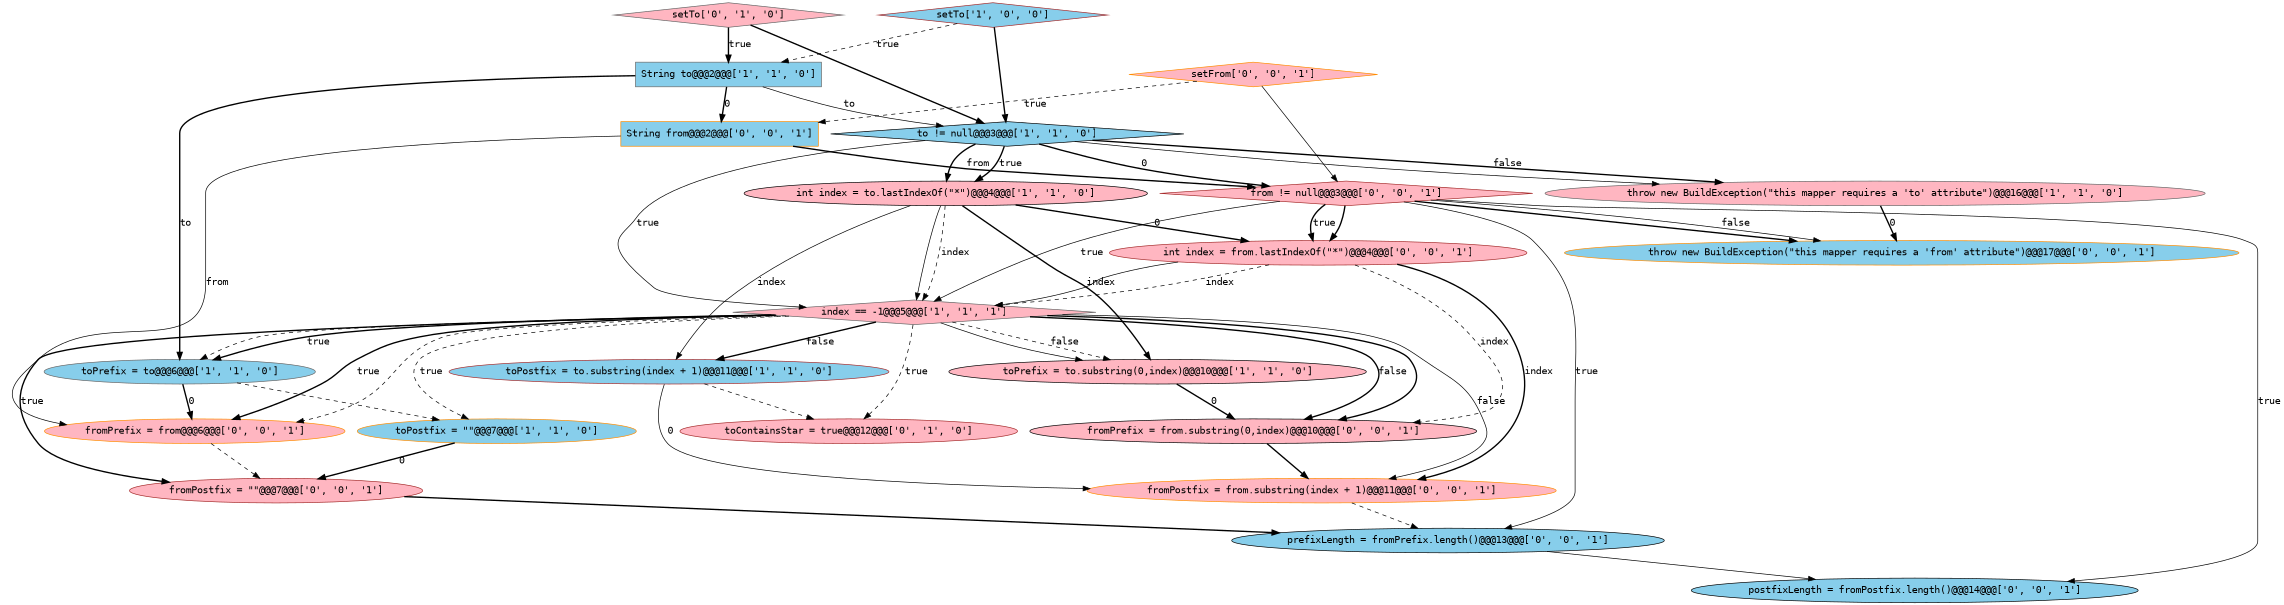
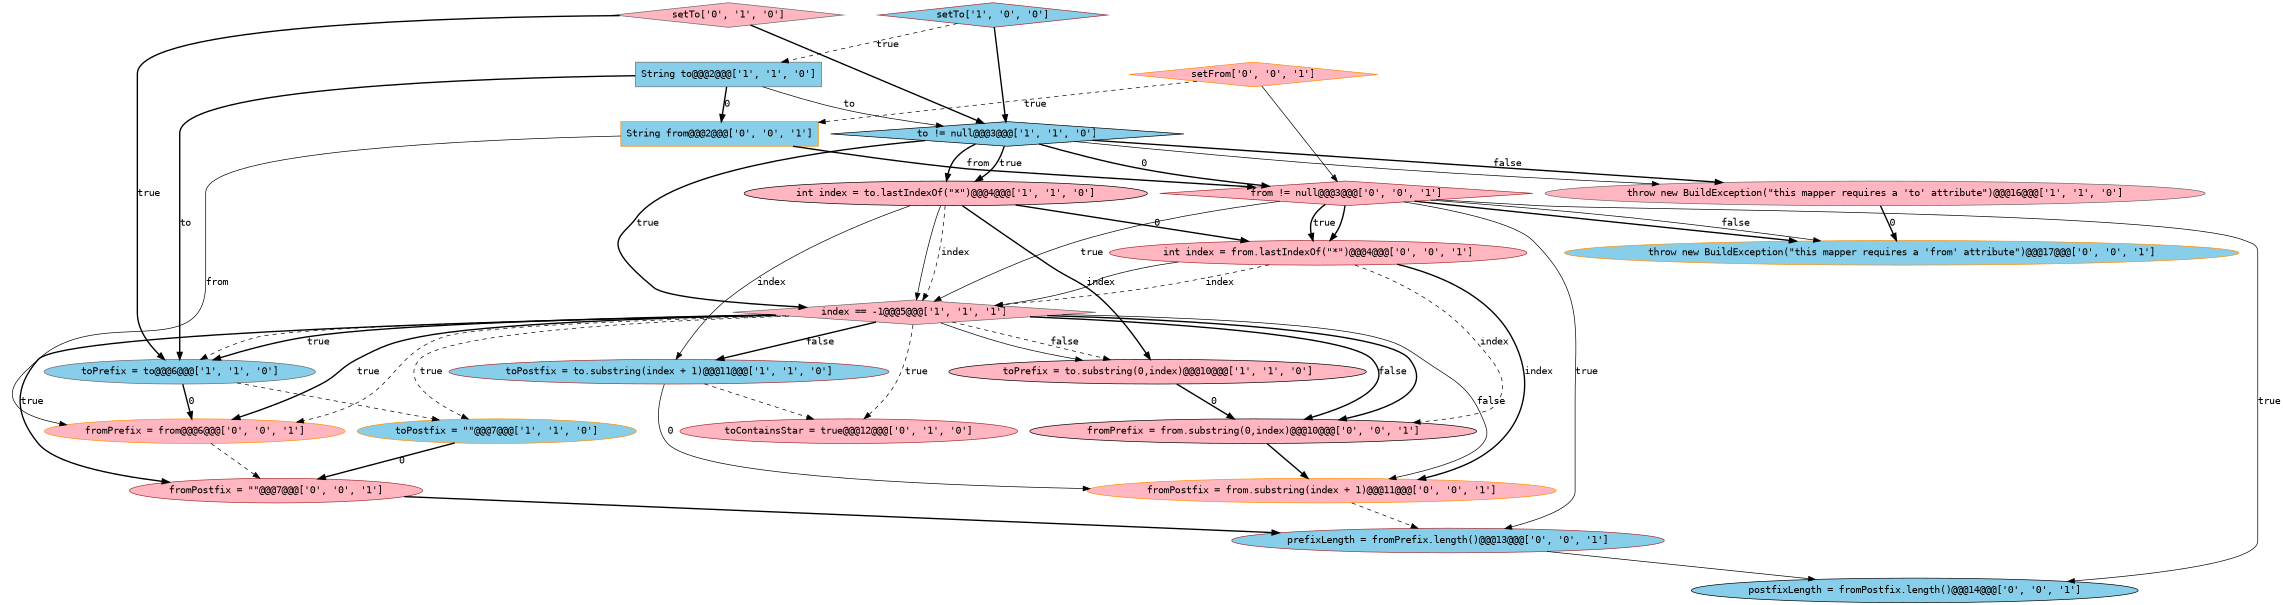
(728, 41) -> (230, 37)
(662, 197) -> (662, 197)
(1448, 541) -> (1448, 541)
